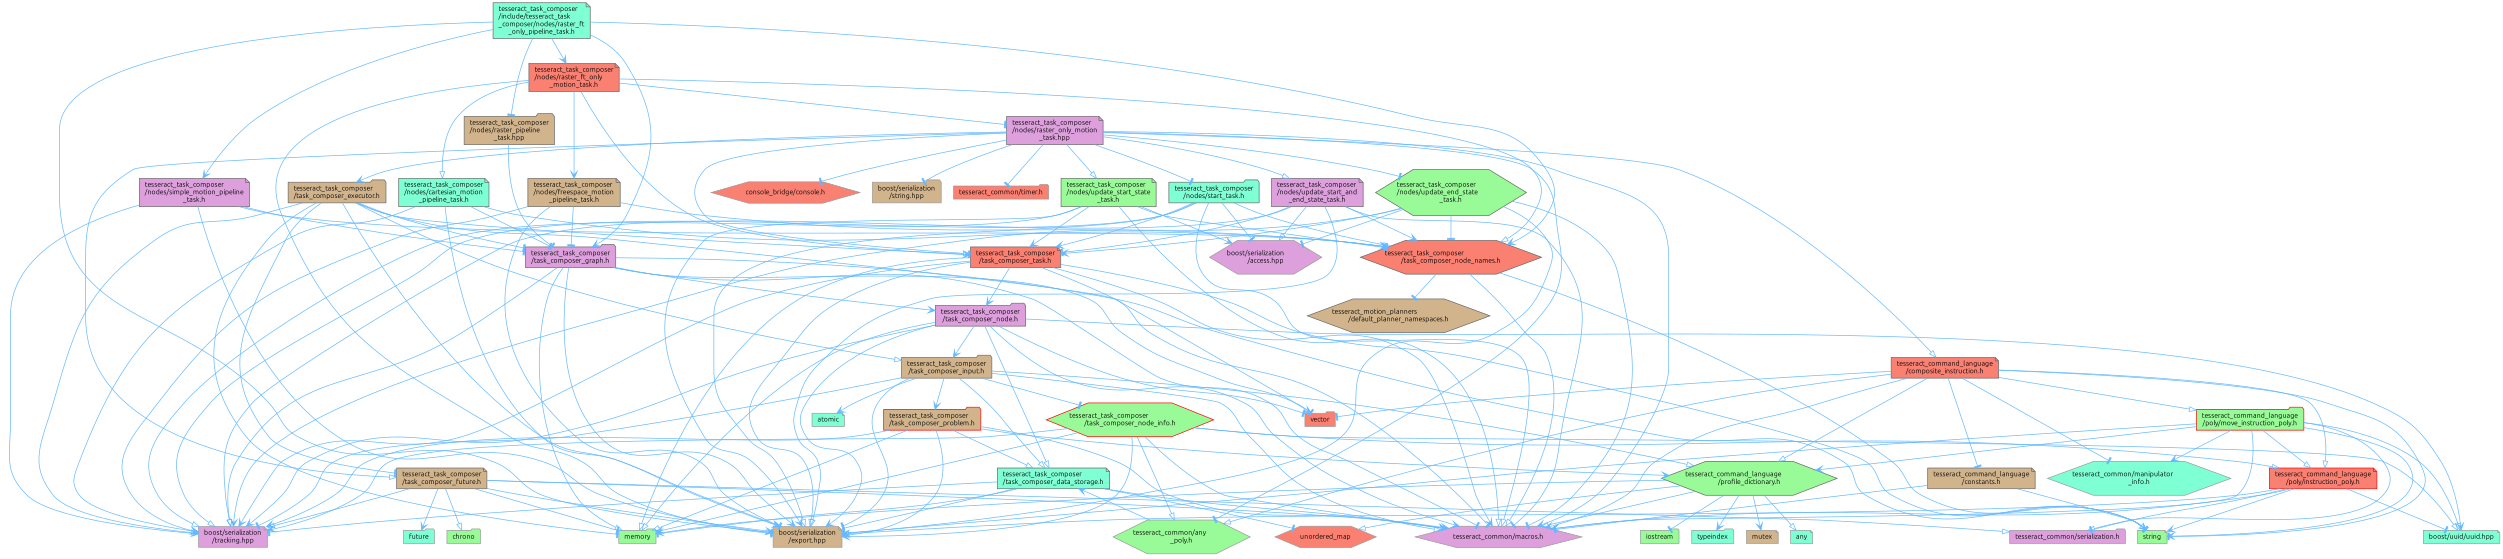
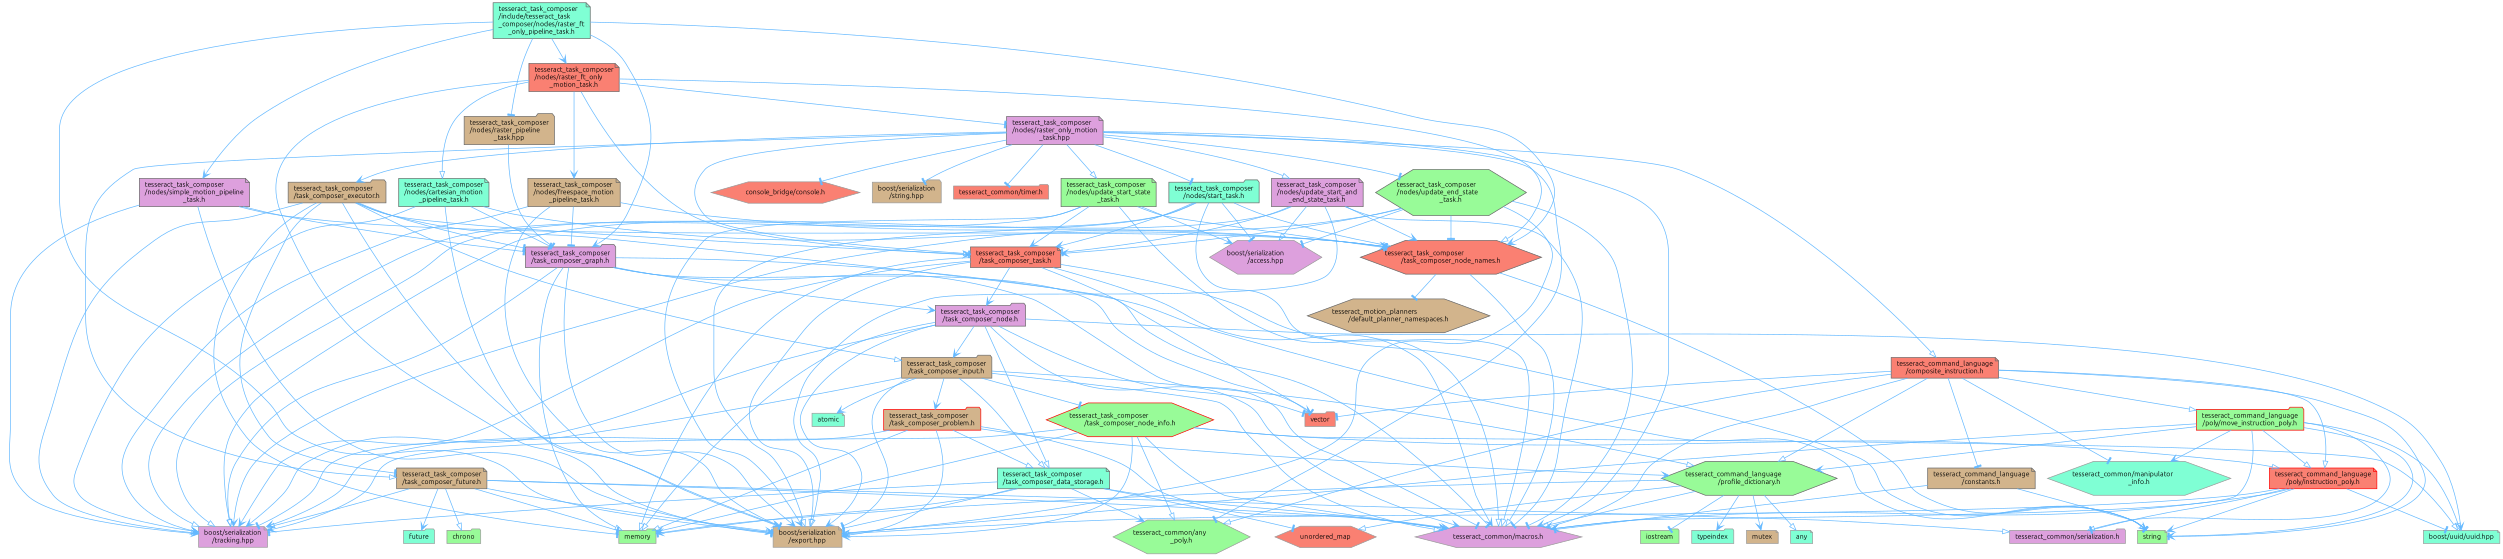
(1134, 513) -> (1105, 504)
